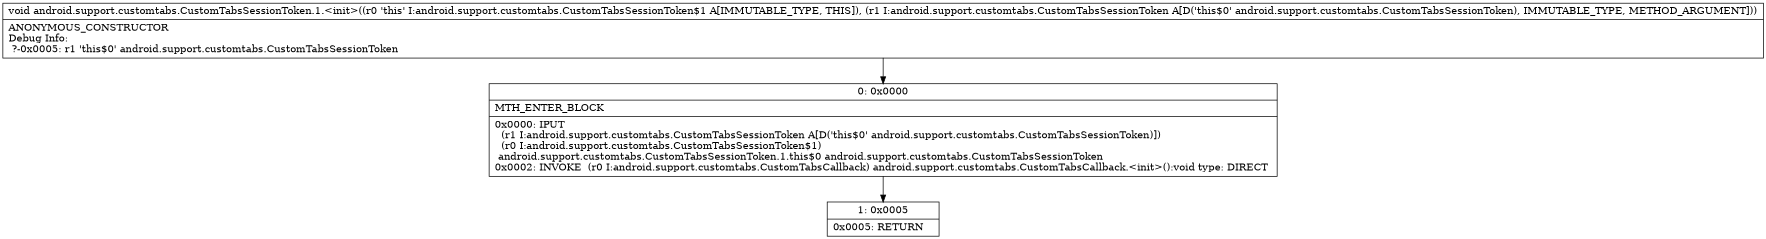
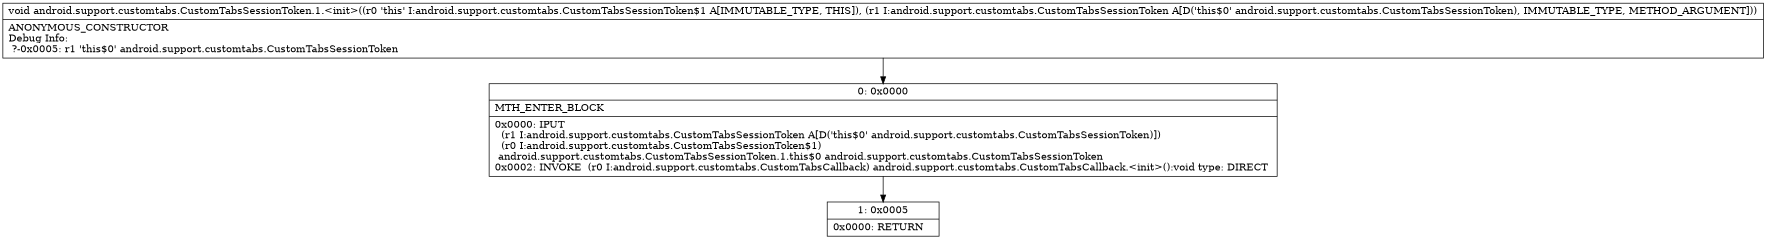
(883, 227) -> (883, 227)
